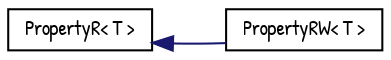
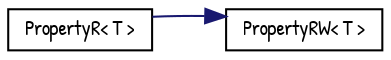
(200, 44) -> (179, 16)
